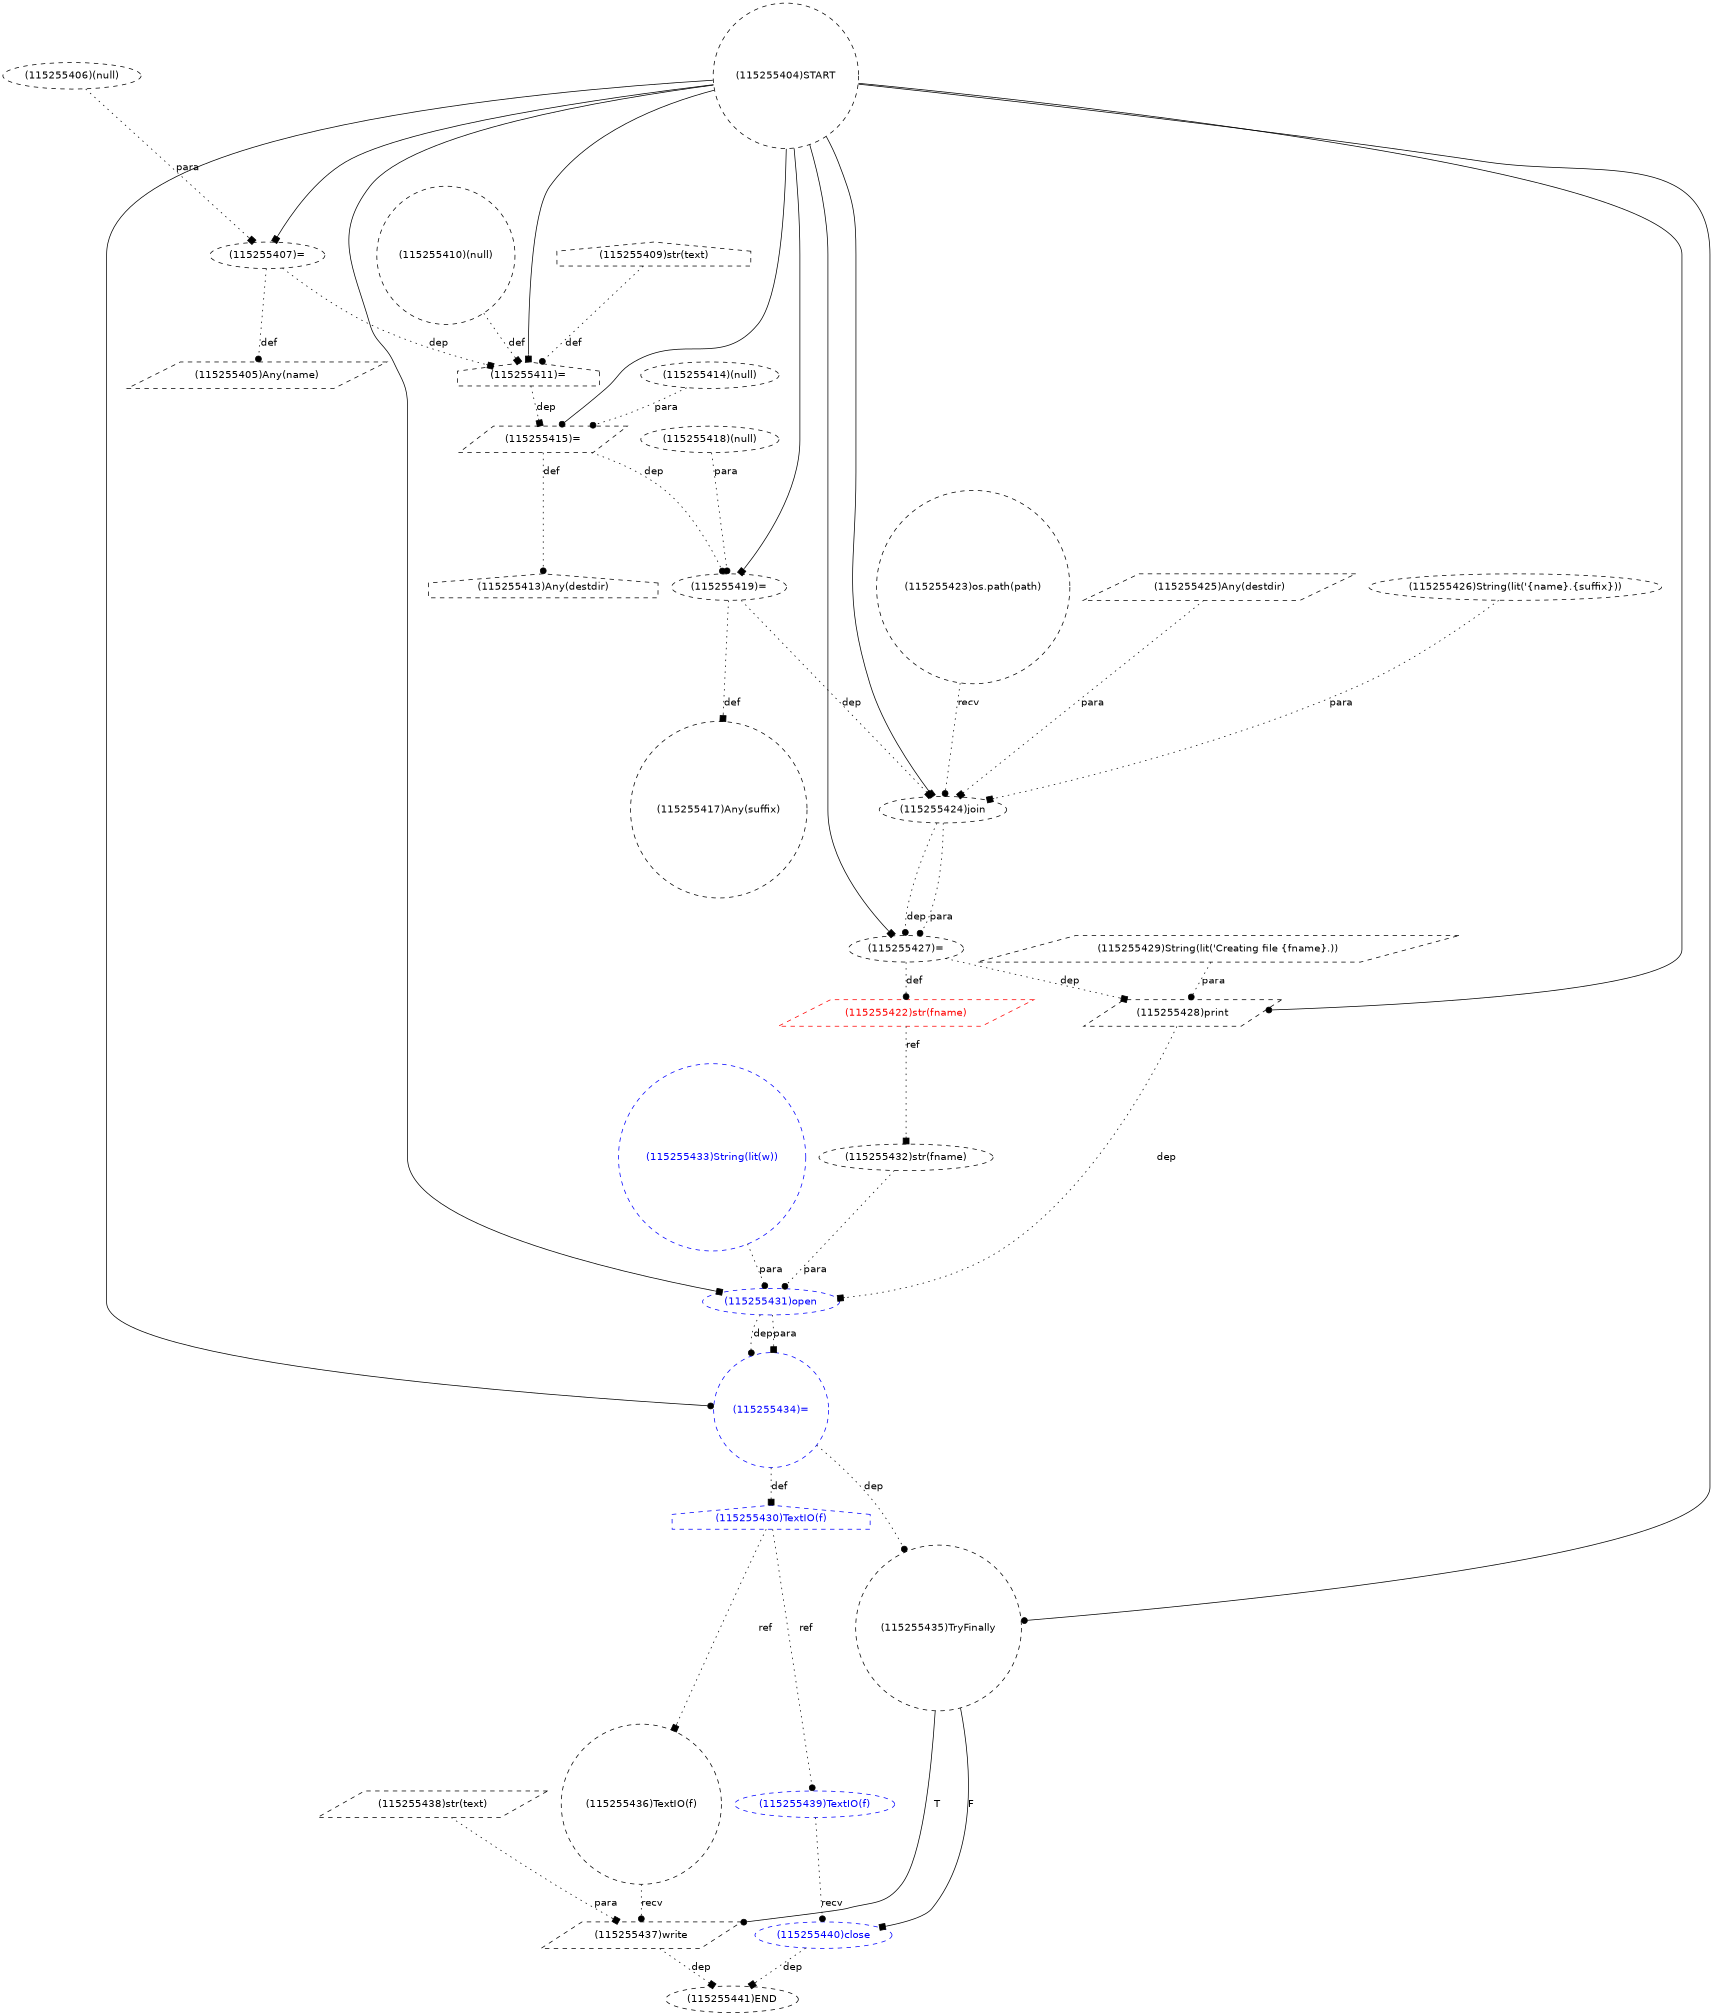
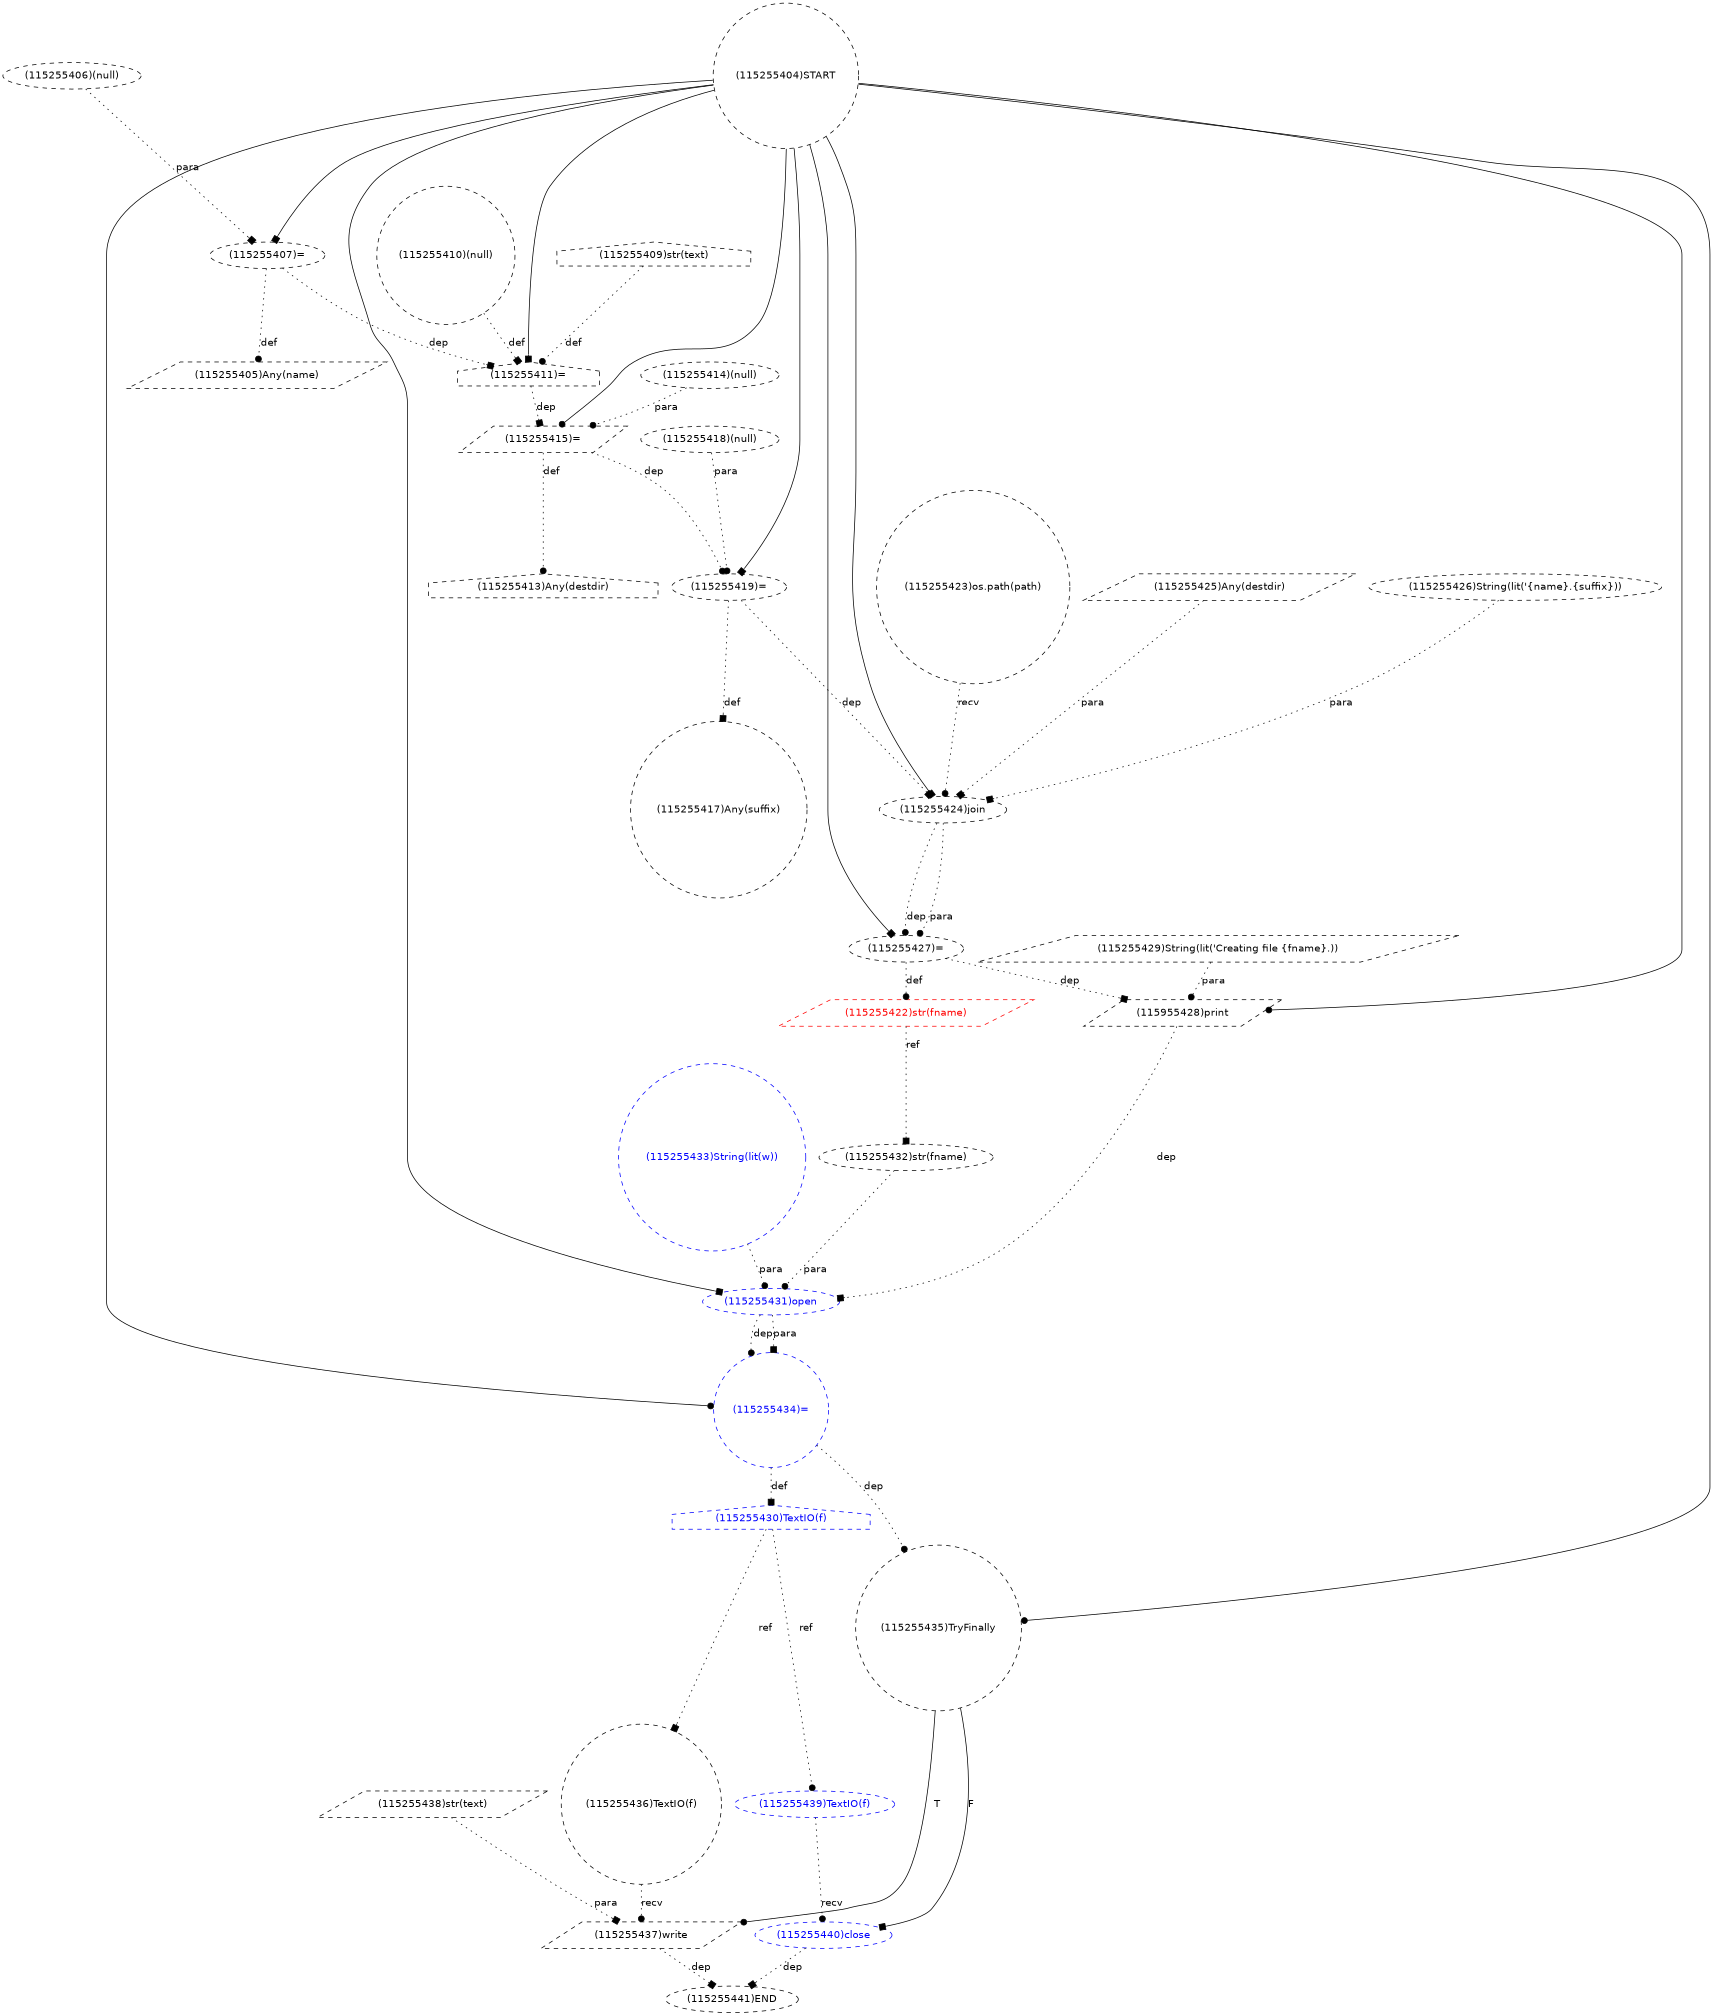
(1183, 1013) -> (1183, 1013)
